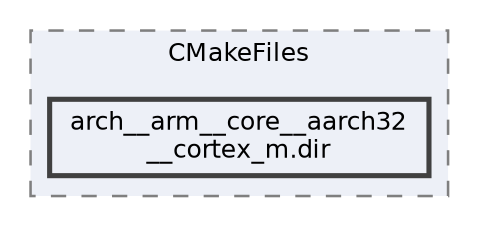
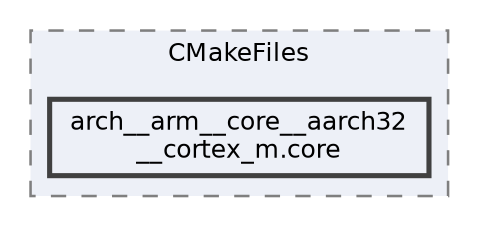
(239, 137) -> (239, 137)
